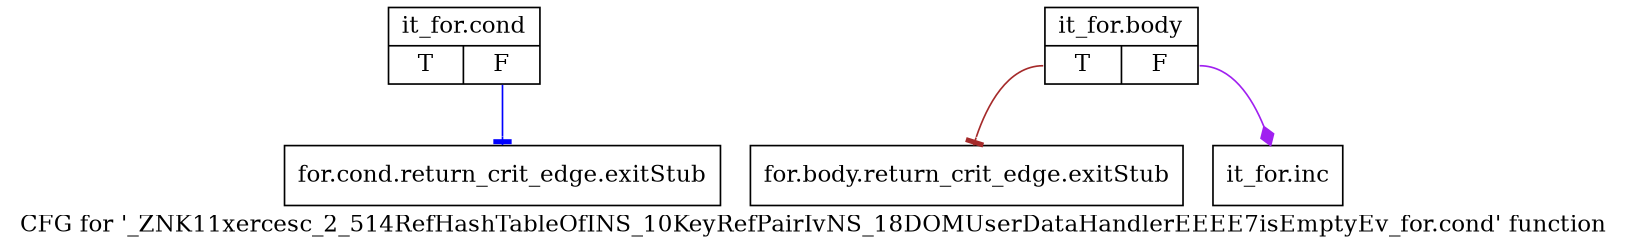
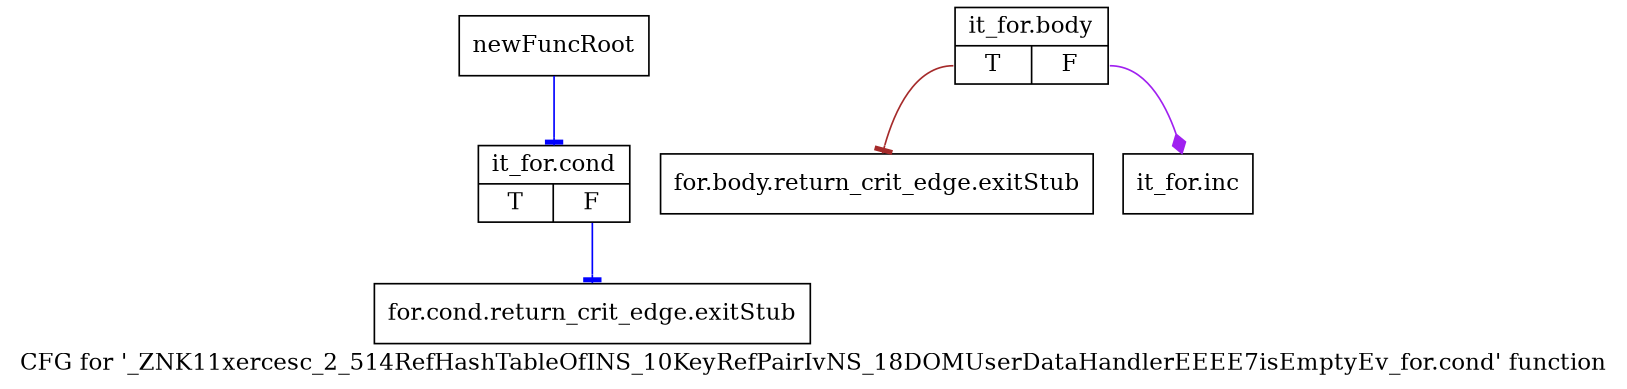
none -> (554, 46)
